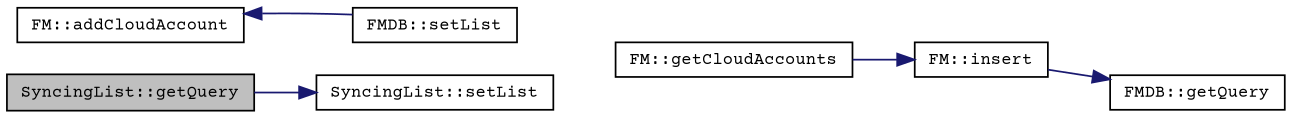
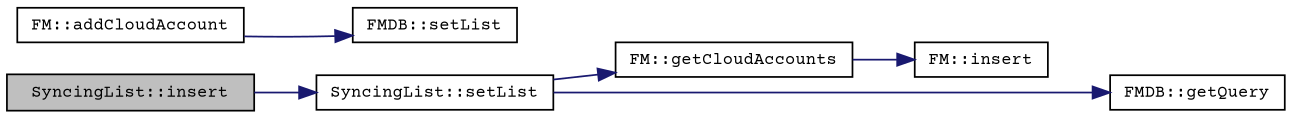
(307, 14) -> (290, 37)
(1070, 73) -> (823, 93)
none -> (576, 77)
(131, 93) -> (131, 93)
